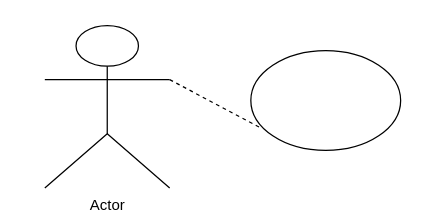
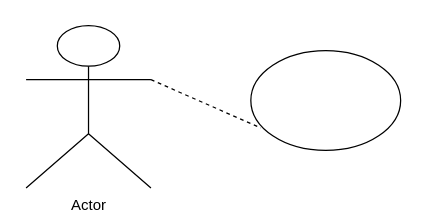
(107, 107) -> (88, 107)
